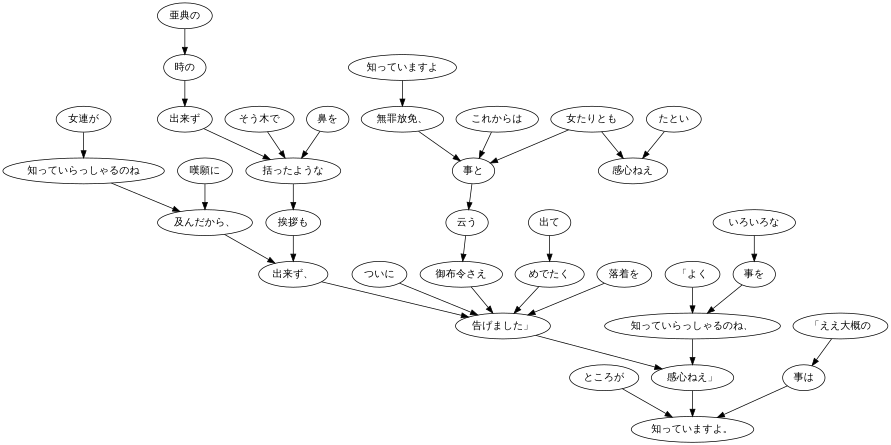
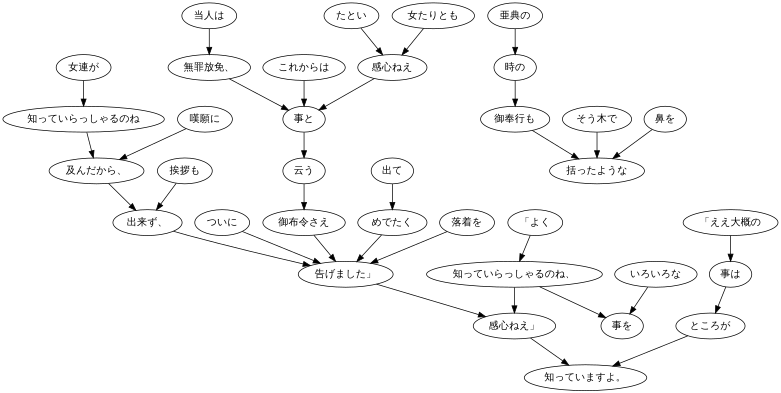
(402, 67) -> (209, 16)
(185, 119) -> (515, 119)
(533, 145) -> (350, 92)
(293, 193) -> none
(728, 297) -> (569, 301)
(756, 400) -> (722, 297)
